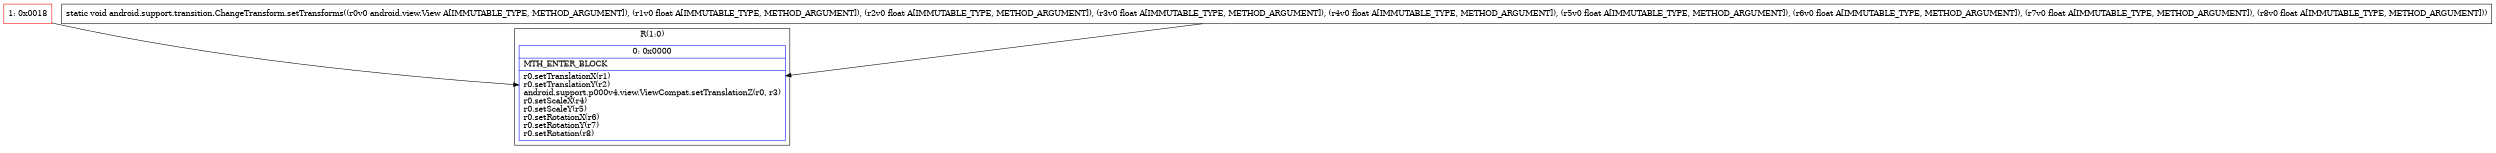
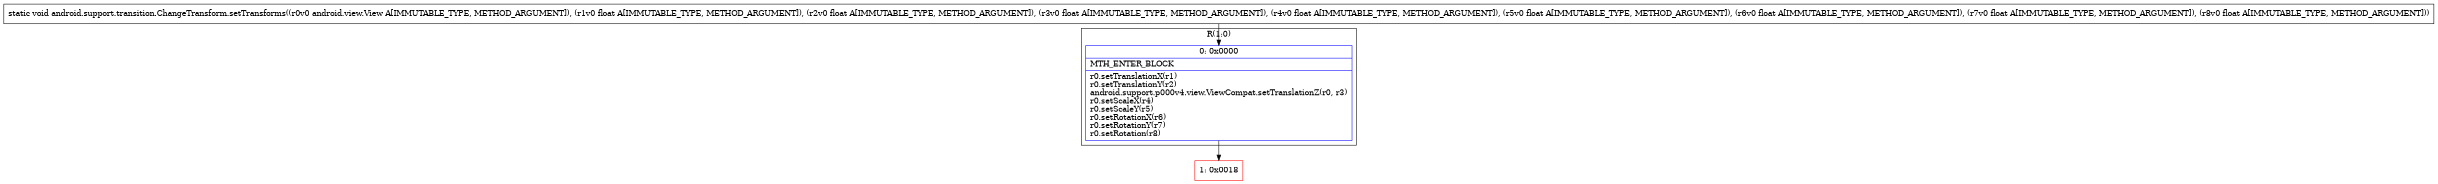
(282, 62) -> (1219, 149)
